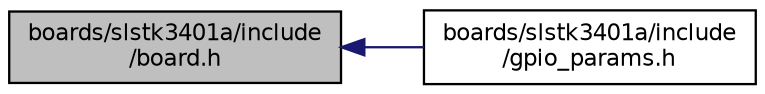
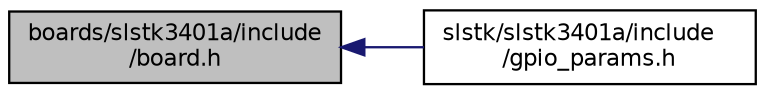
(590, 47) -> (590, 47)
